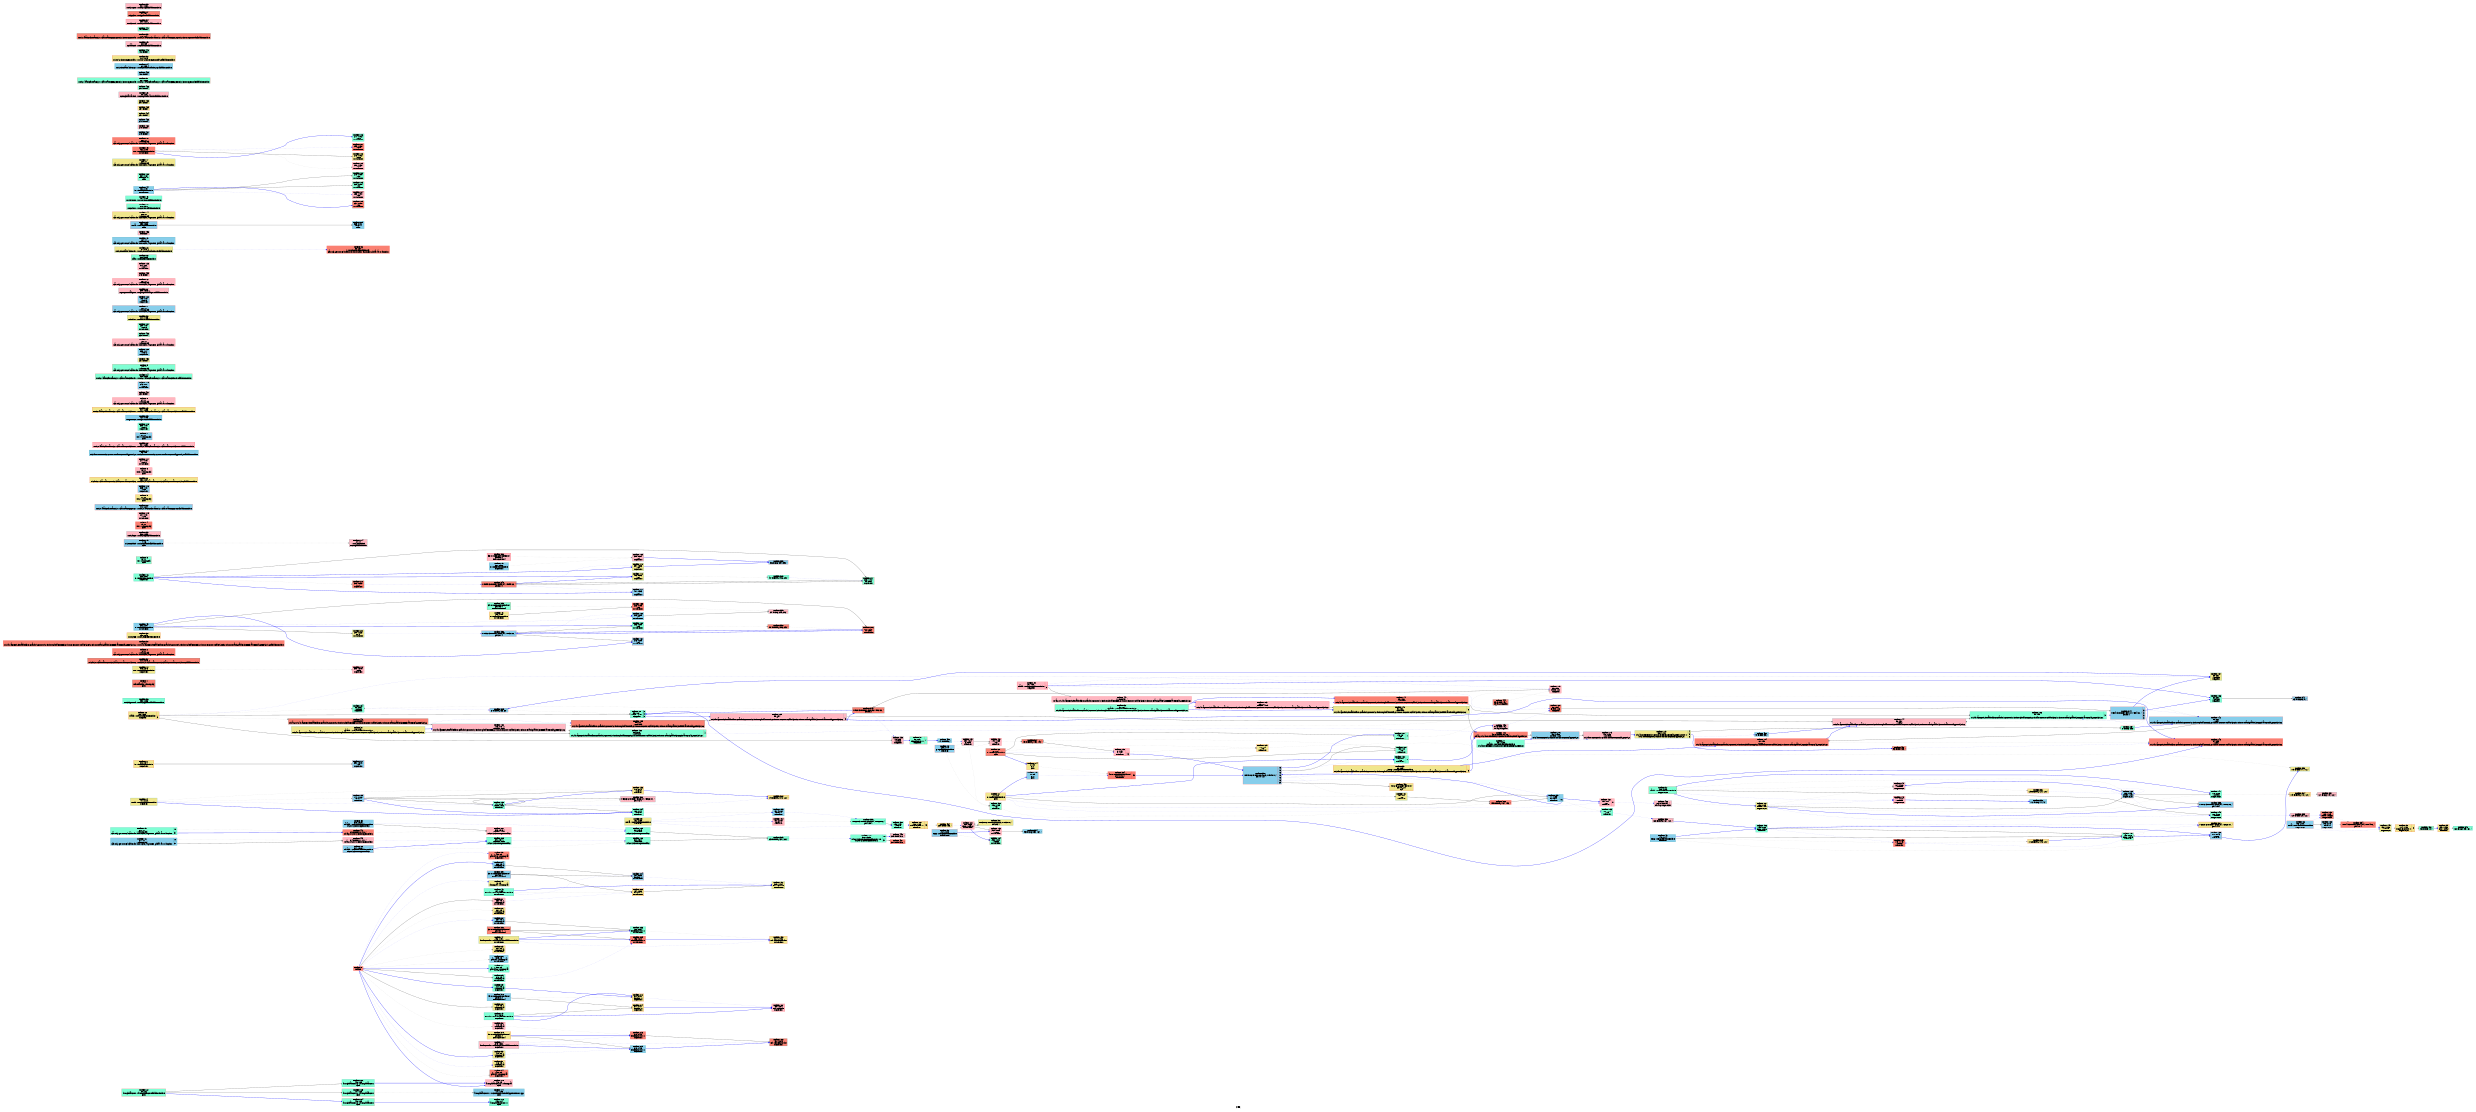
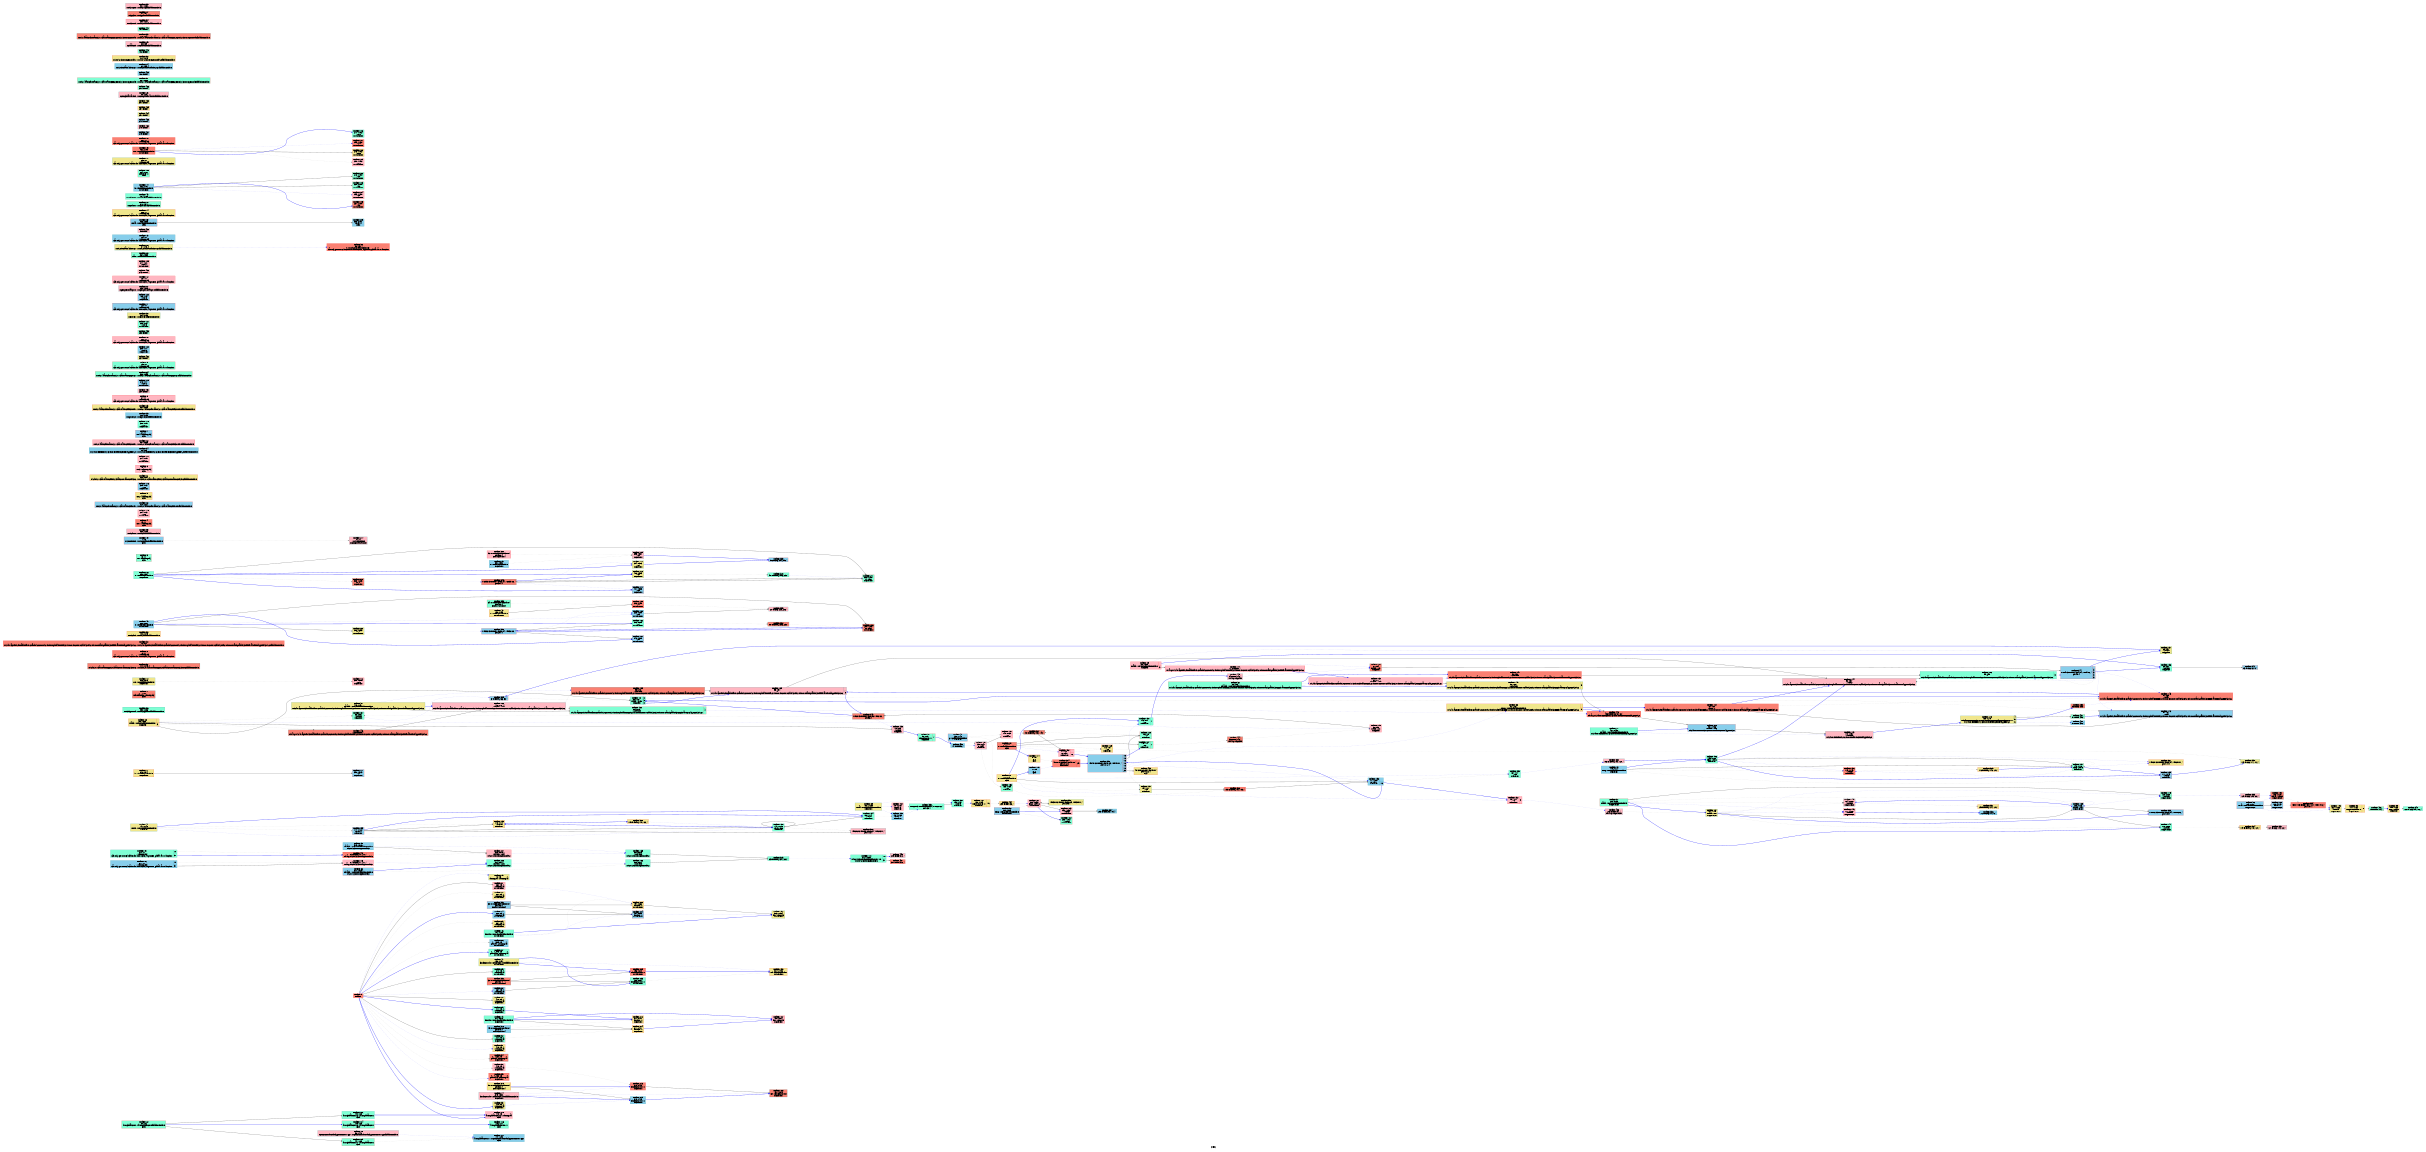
(1812, 730) -> (1784, 729)
(636, 805) -> (710, 825)
none -> (499, 1039)
none -> (358, 1133)
